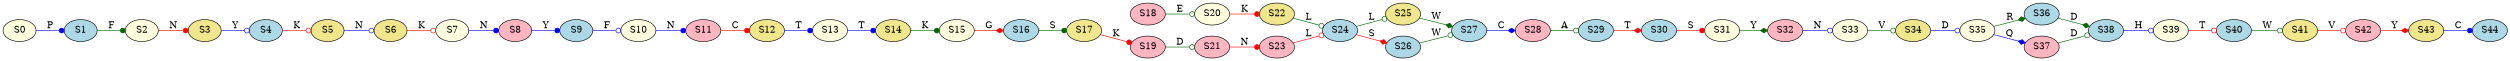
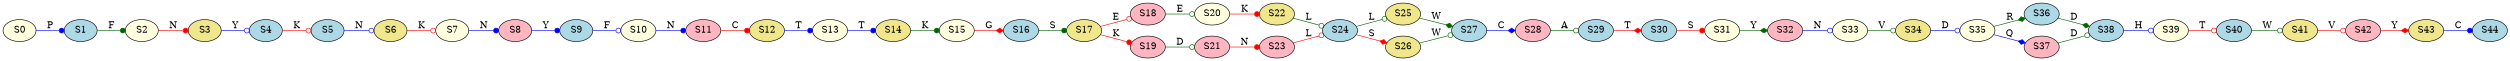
none -> (1113, 23)
(328, 31) -> (328, 31)
(1403, 47) -> (1403, 47)
